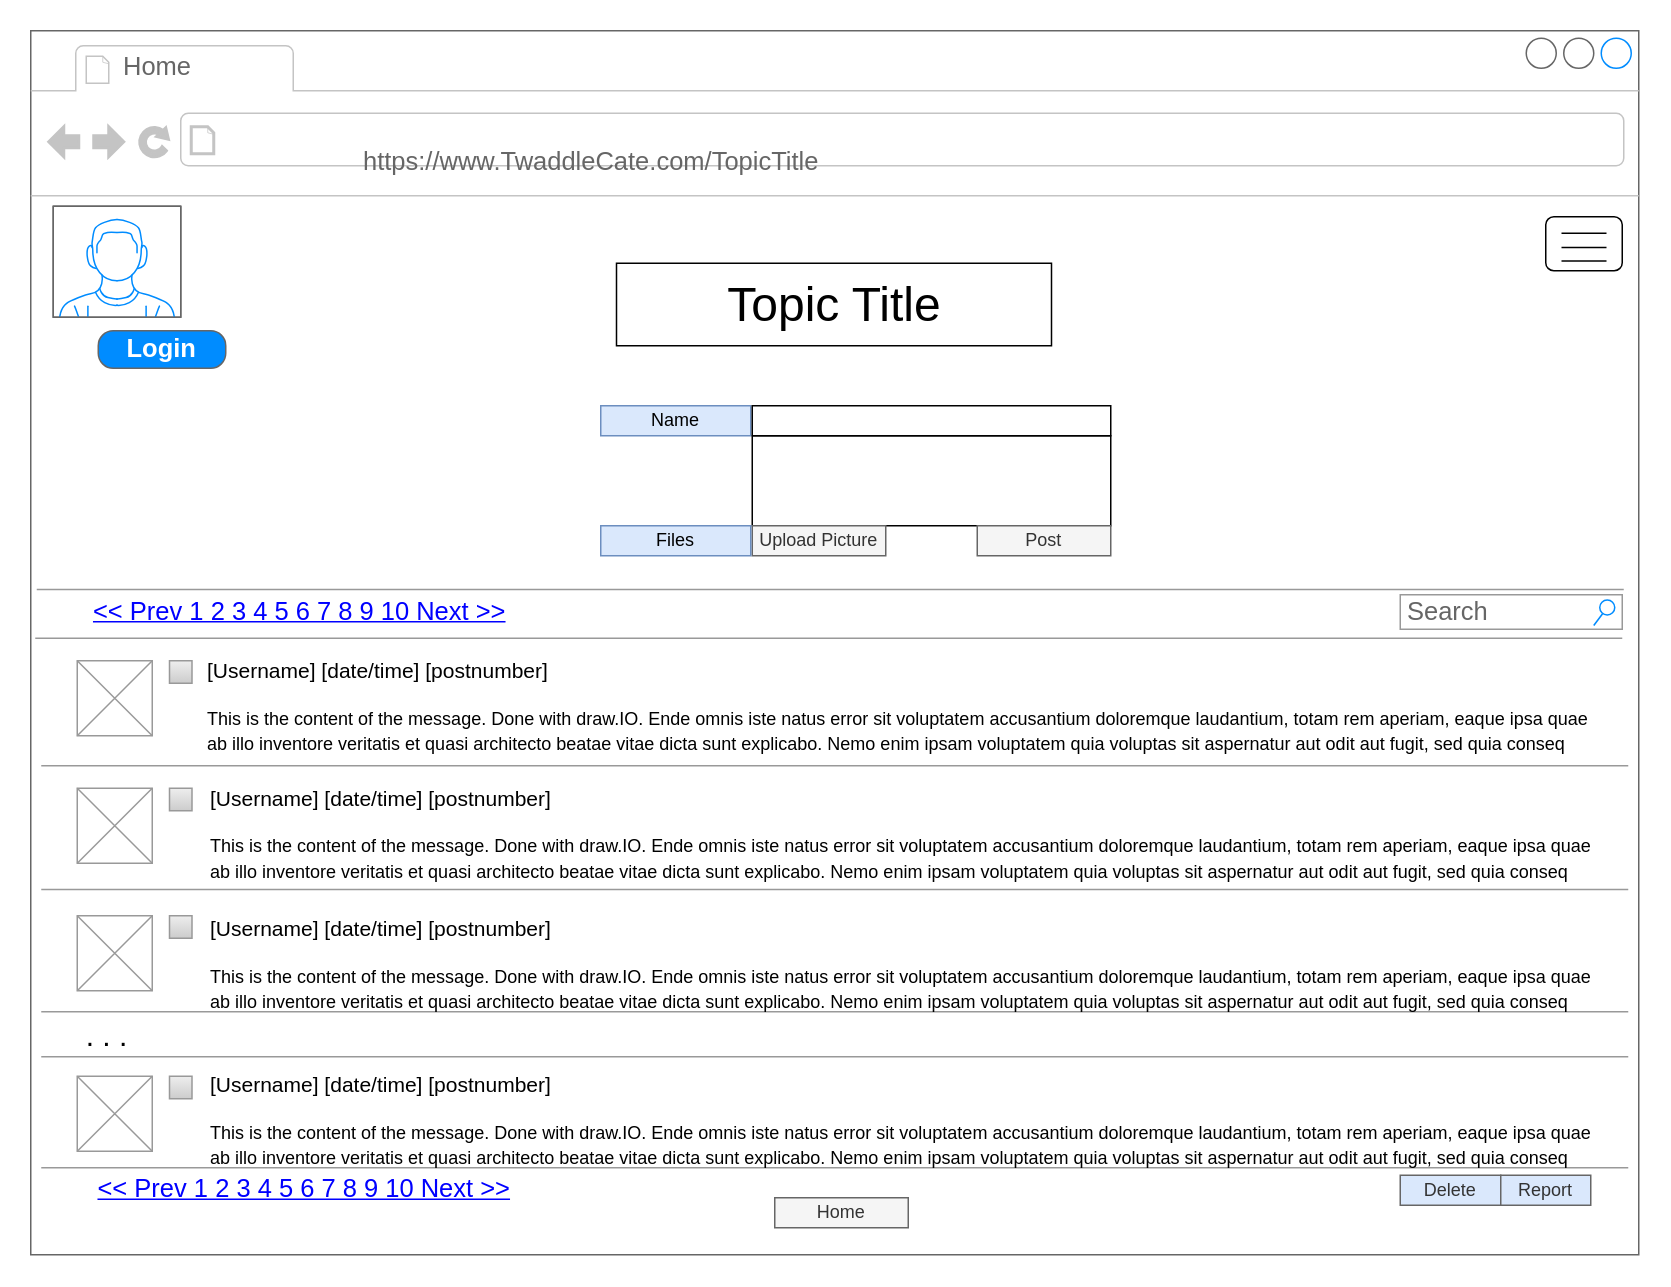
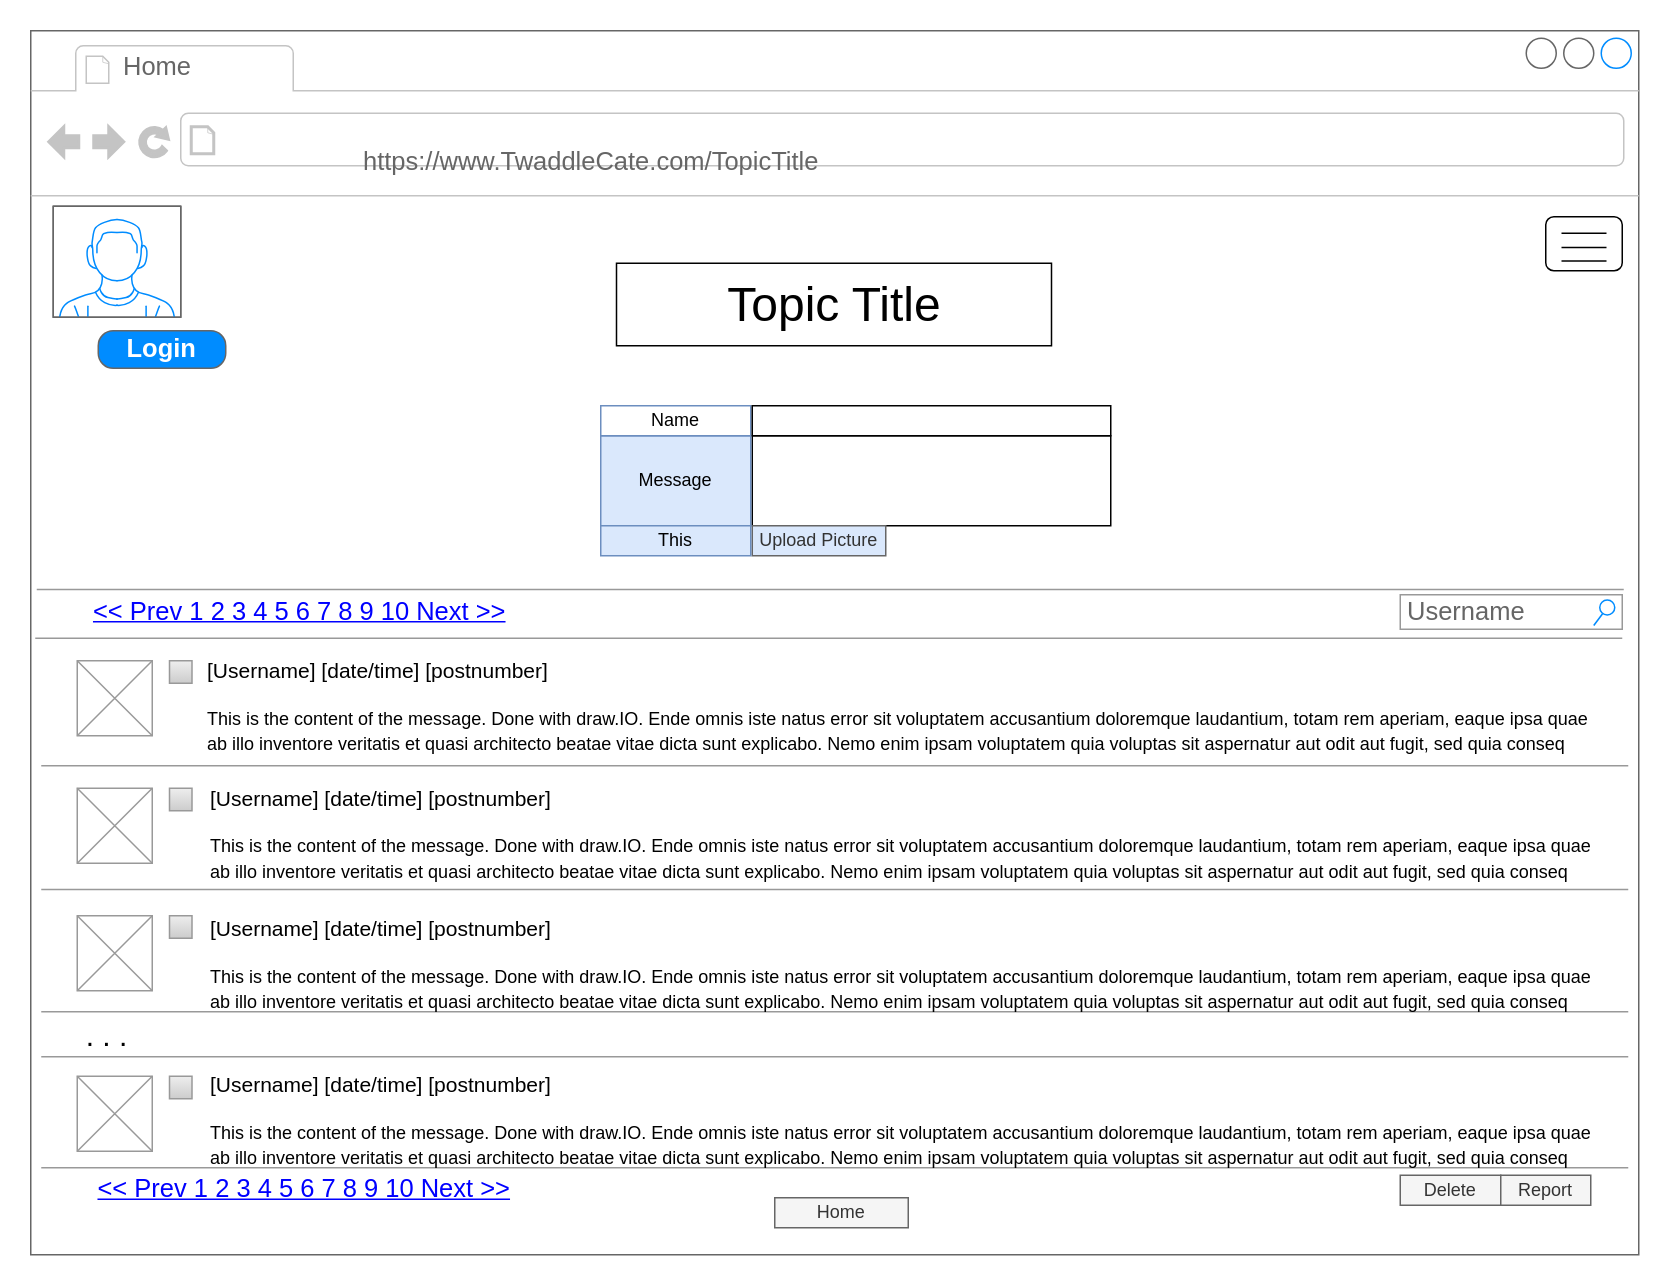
(676, 421) -> (676, 421)
none -> (676, 481)
(676, 541) -> (676, 541)
(819, 541) -> (819, 541)
(1044, 541) -> none
(1451, 613) -> (1465, 613)
(1451, 1190) -> (1451, 1190)
(1546, 1190) -> (1546, 1190)
